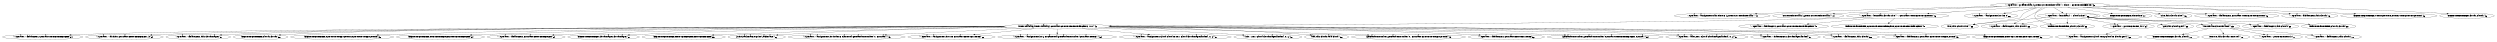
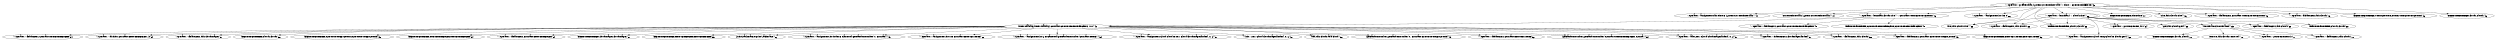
(2114, 31) -> (2095, 23)
